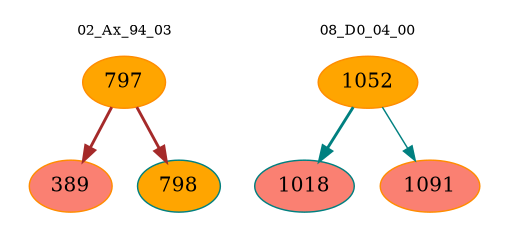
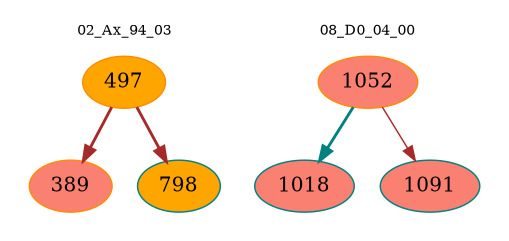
(124, 82) -> (124, 82)
(368, 82) -> (368, 82)
(395, 128) -> (395, 128)
(430, 186) -> (430, 186)
